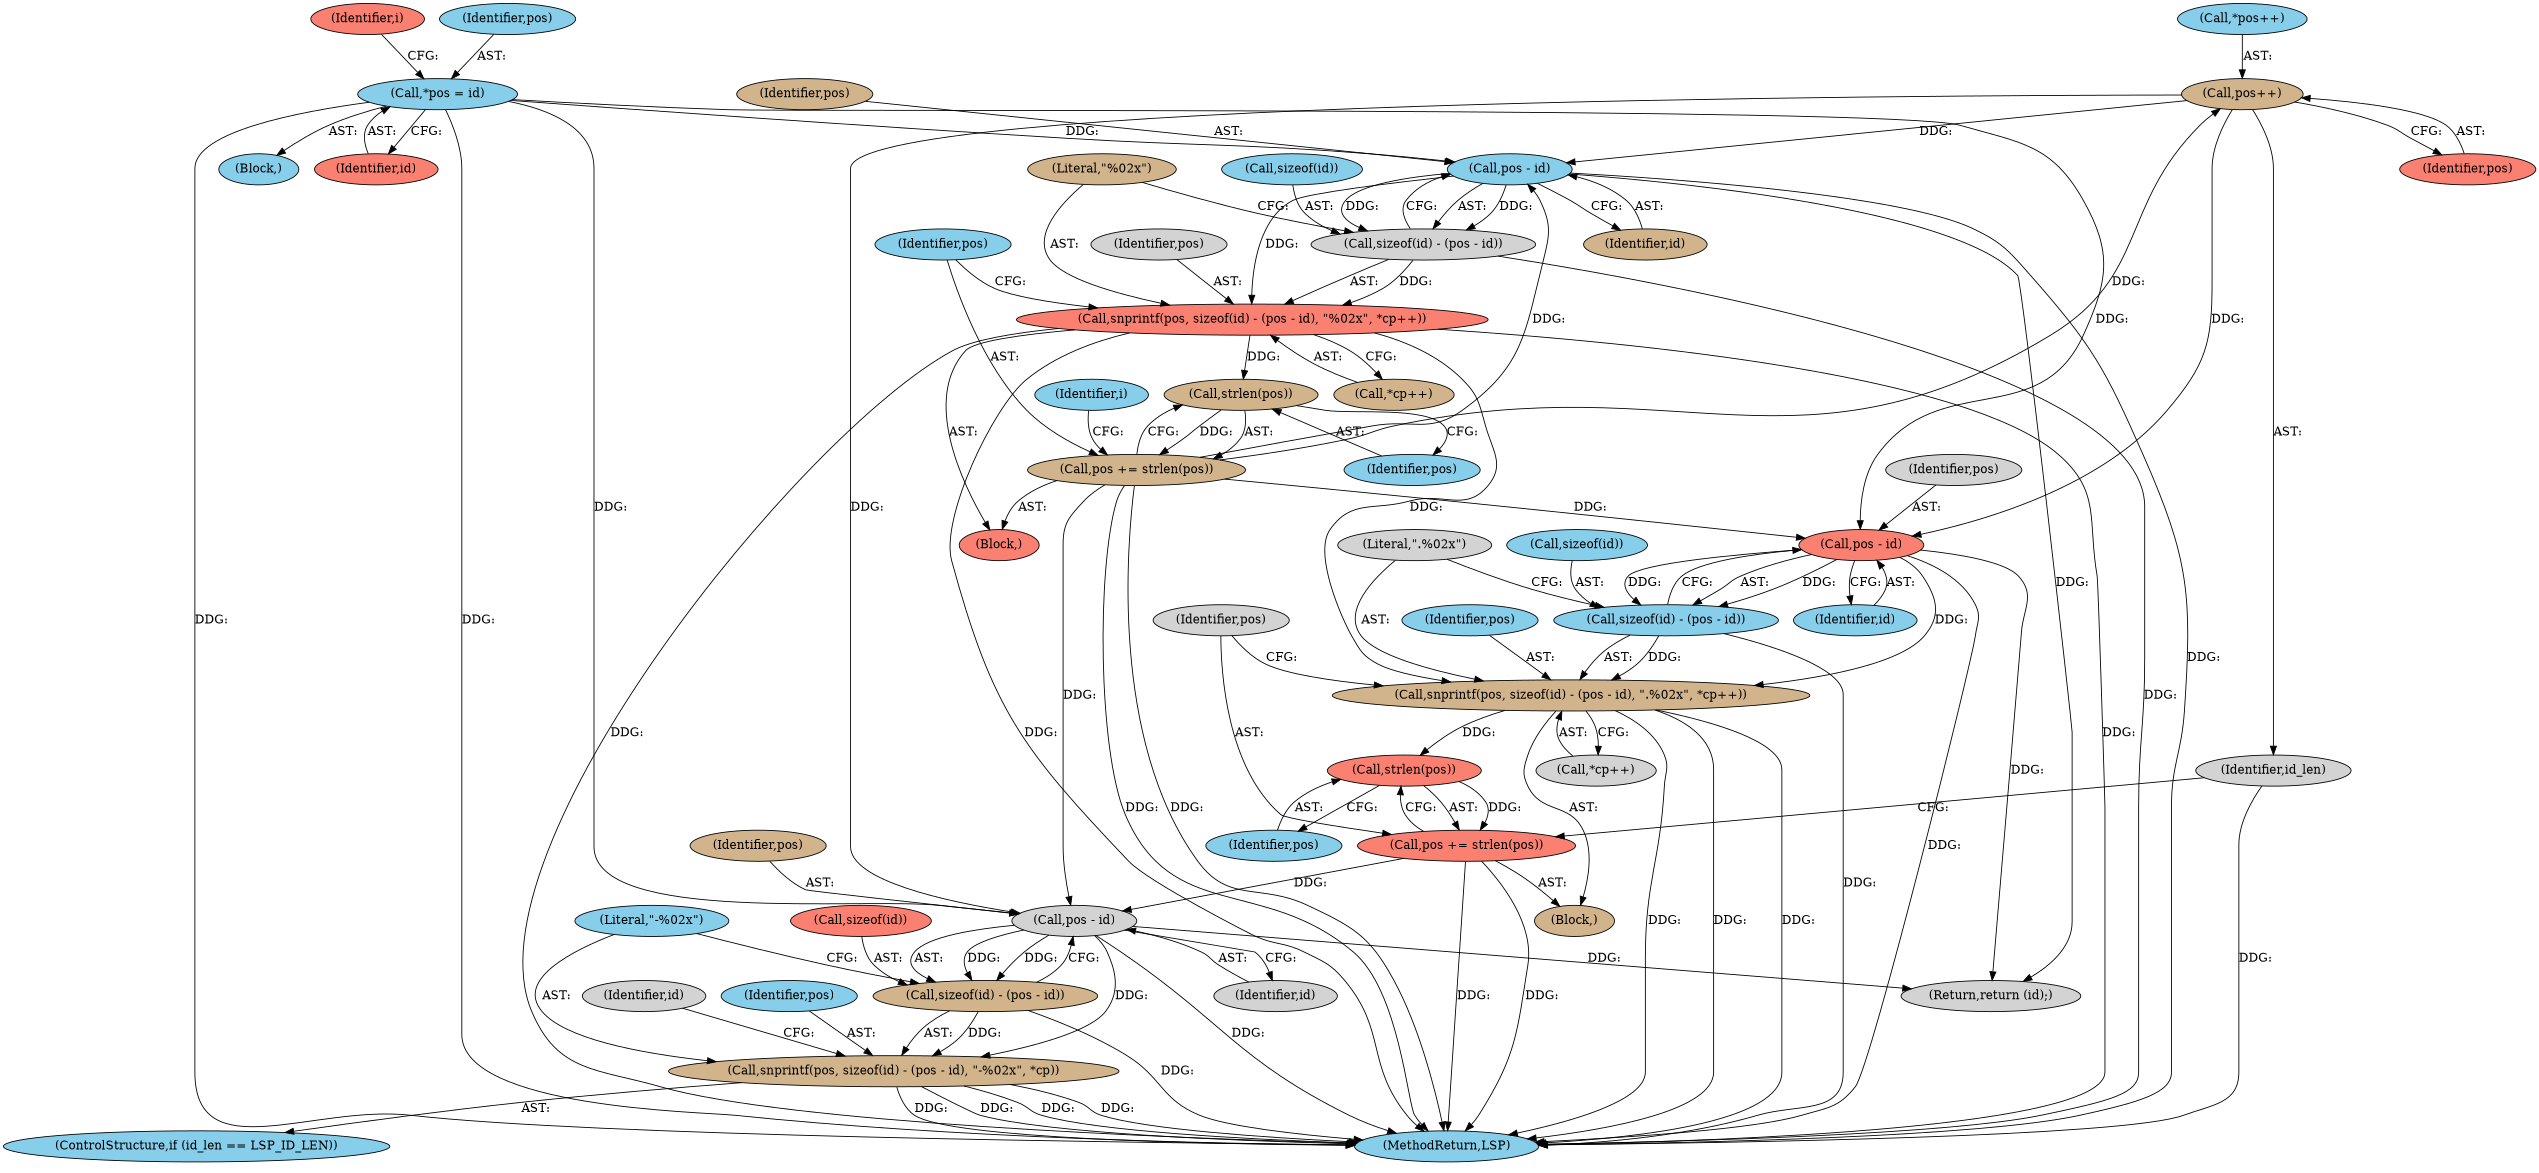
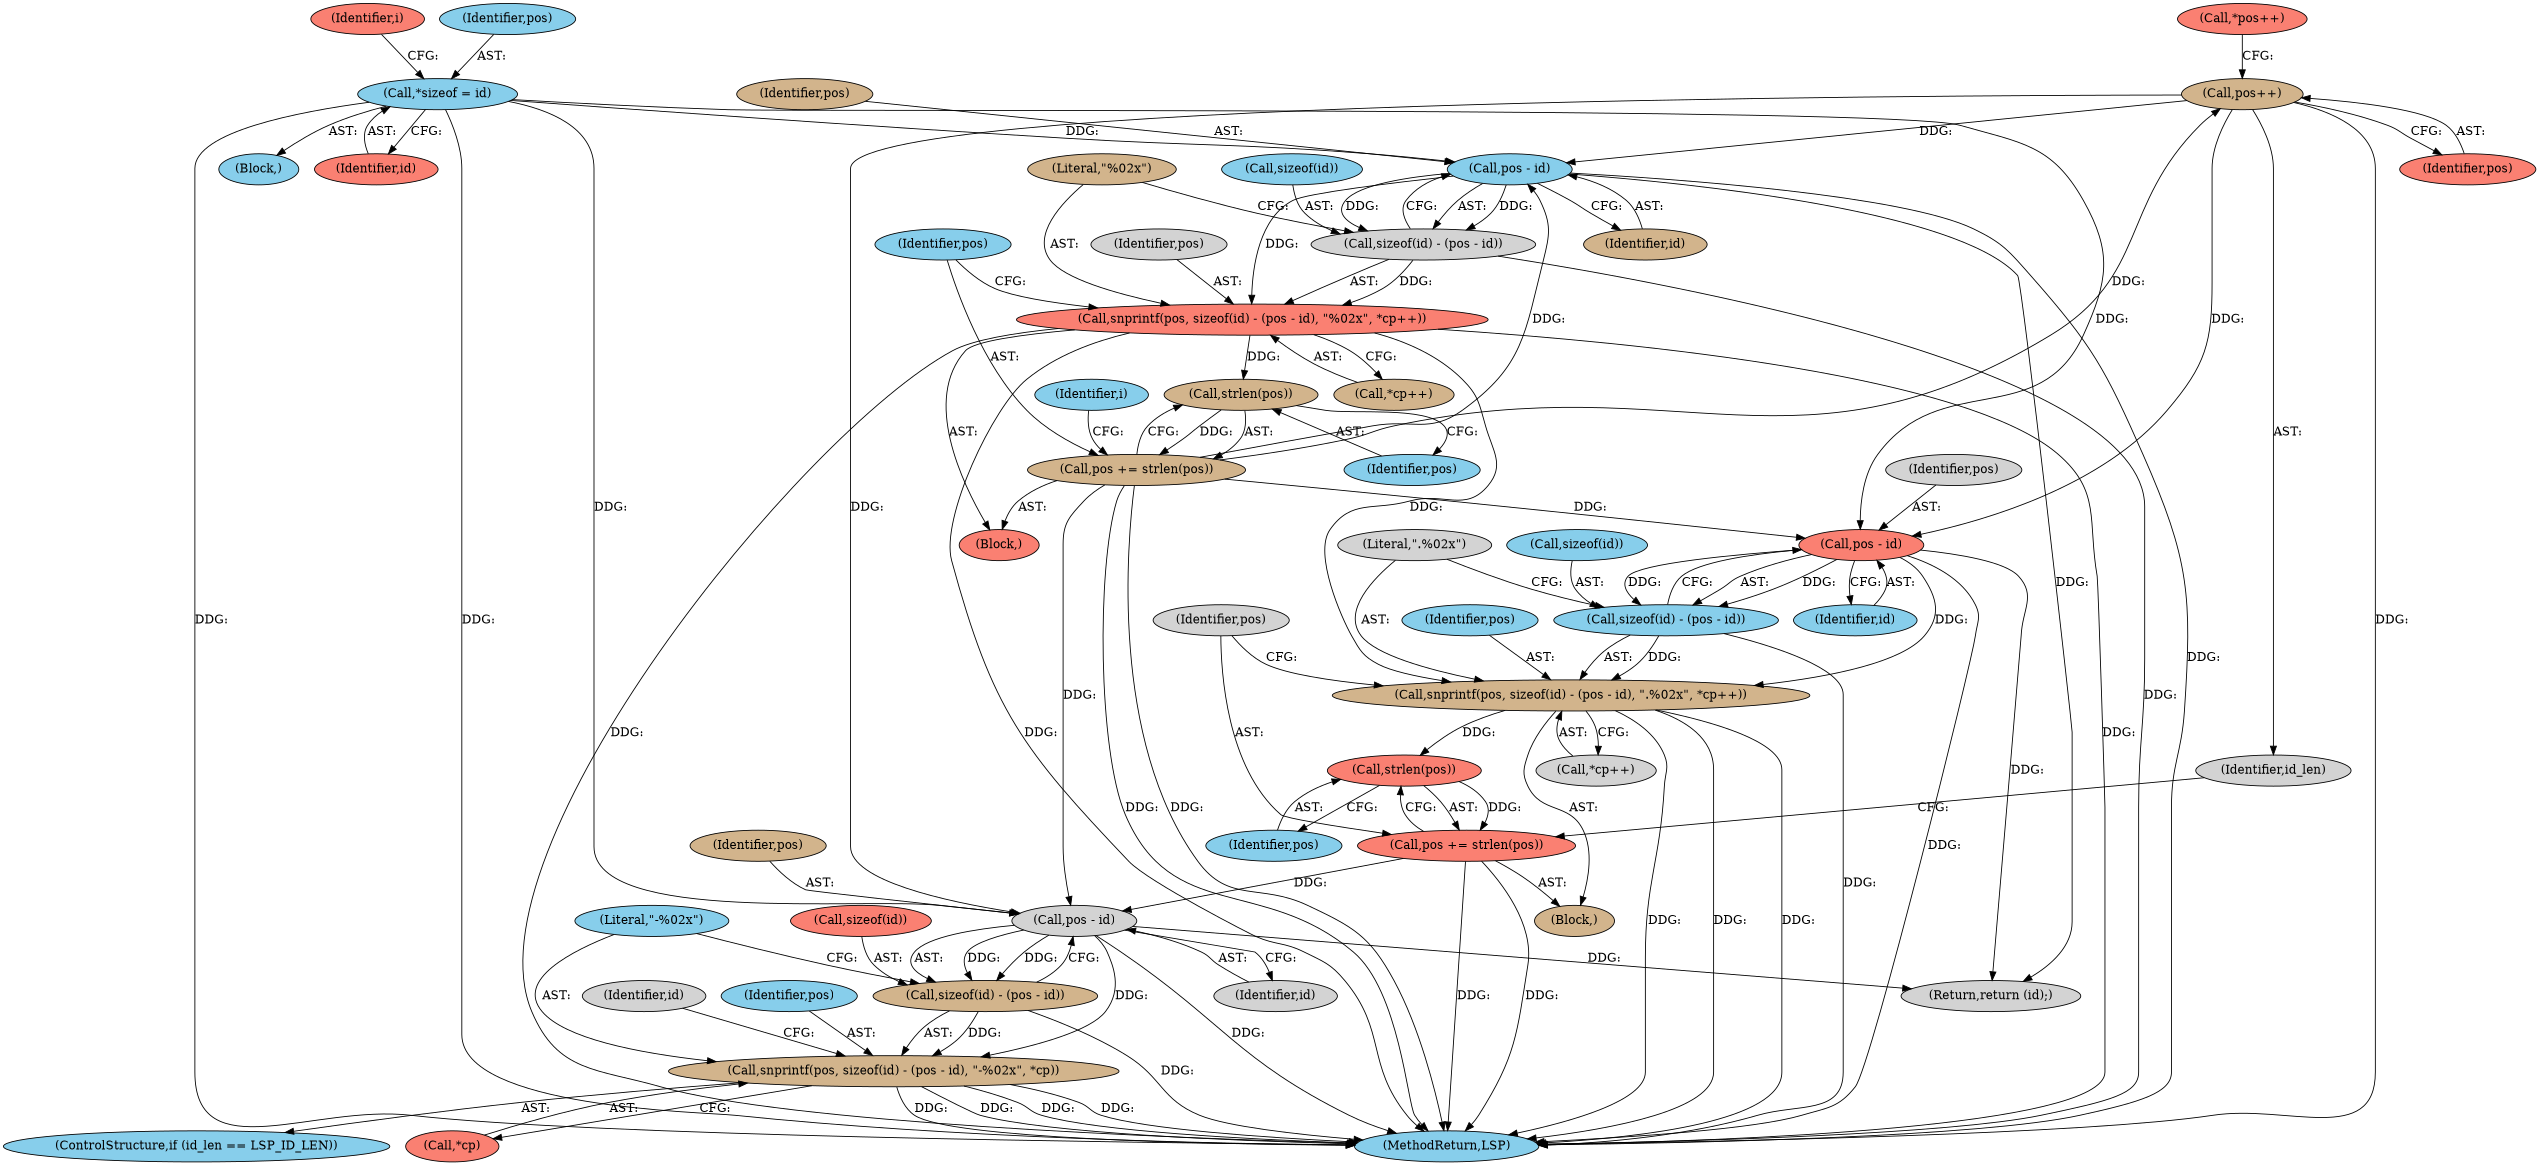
(2242, 19) -> (2242, 19)
(2260, 57) -> (2260, 57)
(438, 94) -> (438, 94)
(2050, 1131) -> (2375, 992)
none -> (452, 1146)
